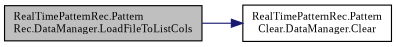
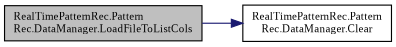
(317, 23) -> (317, 23)
